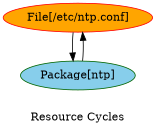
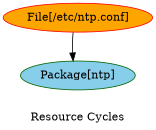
(83, 51) -> none
